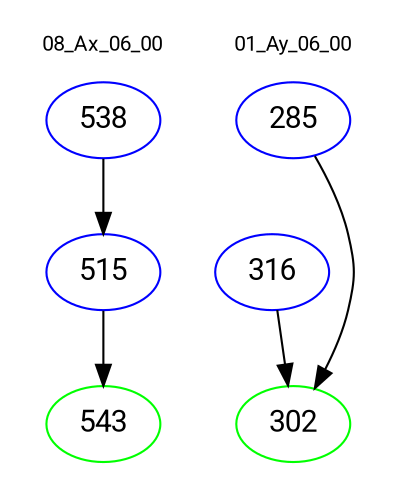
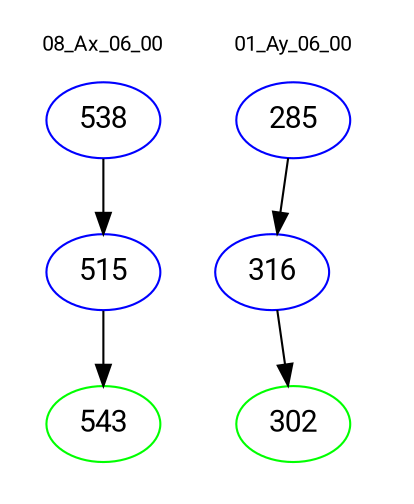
(353, 261) -> (284, 185)
